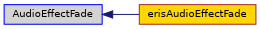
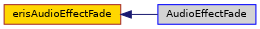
(126, 14) -> (145, 14)
